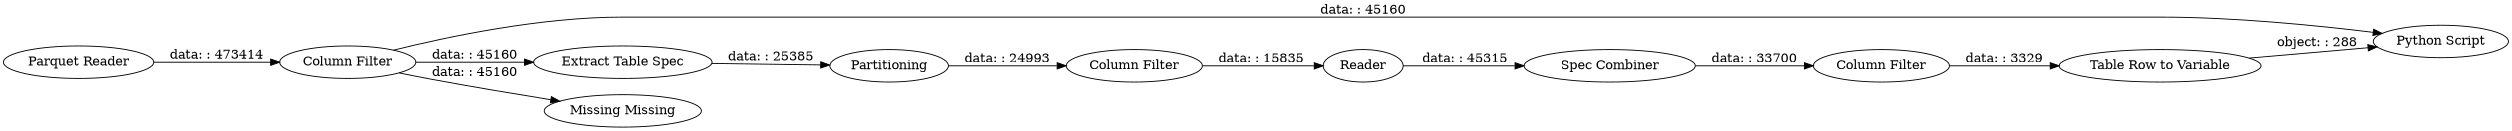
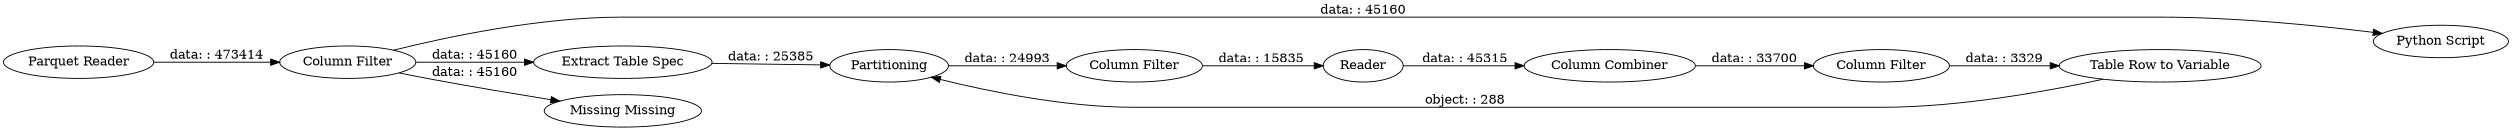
(2309, 53) -> (1522, 107)
(1610, 66) -> (1610, 66)
